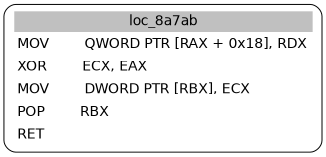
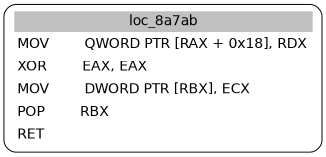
(83, 66) -> (83, 66)
